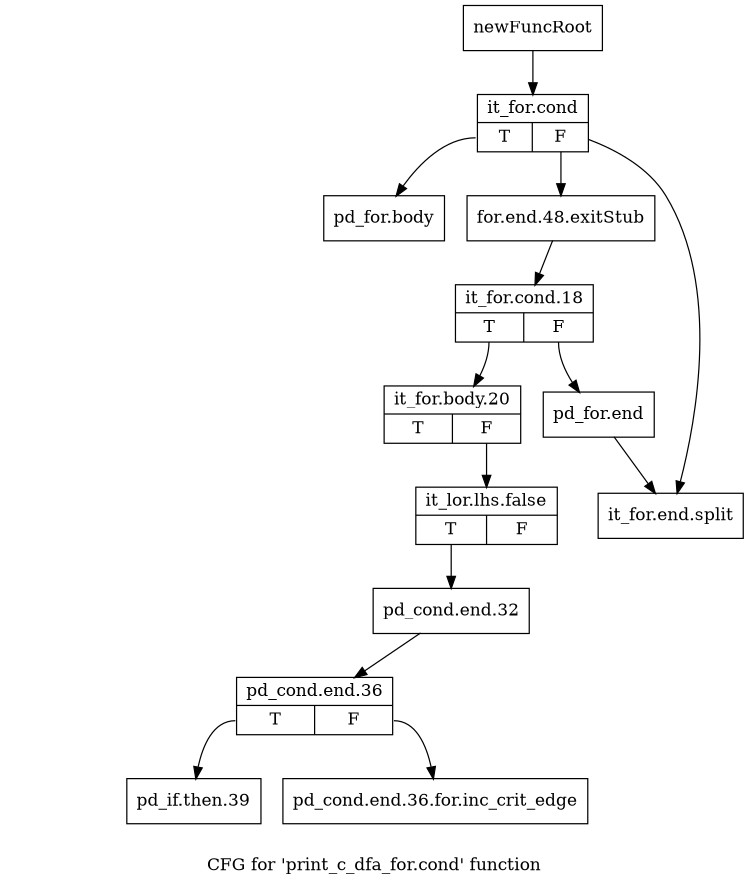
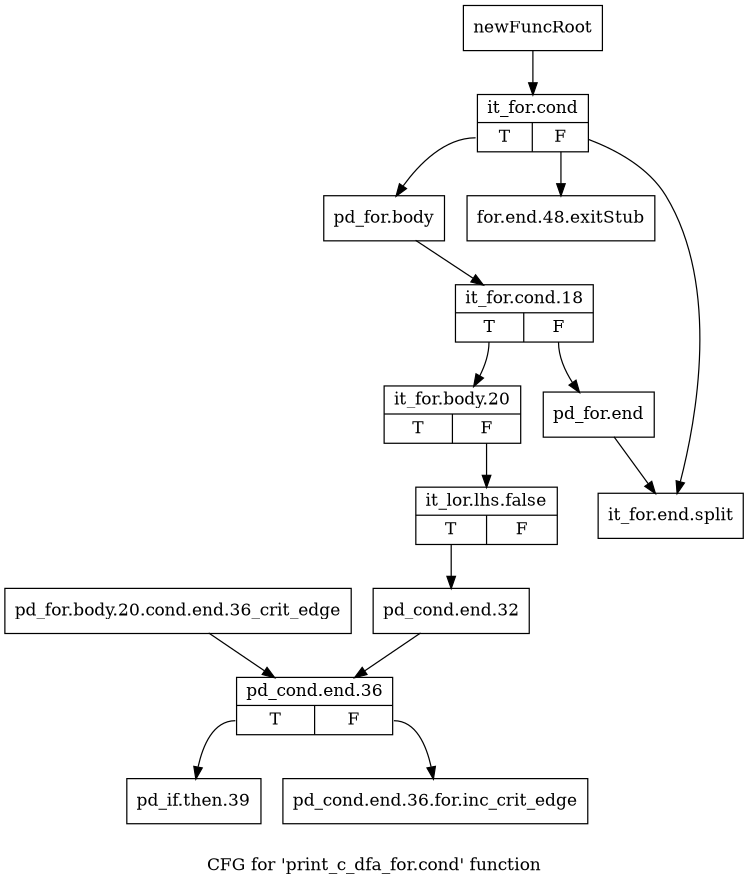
(546, 257) -> (444, 259)
none -> (178, 611)
